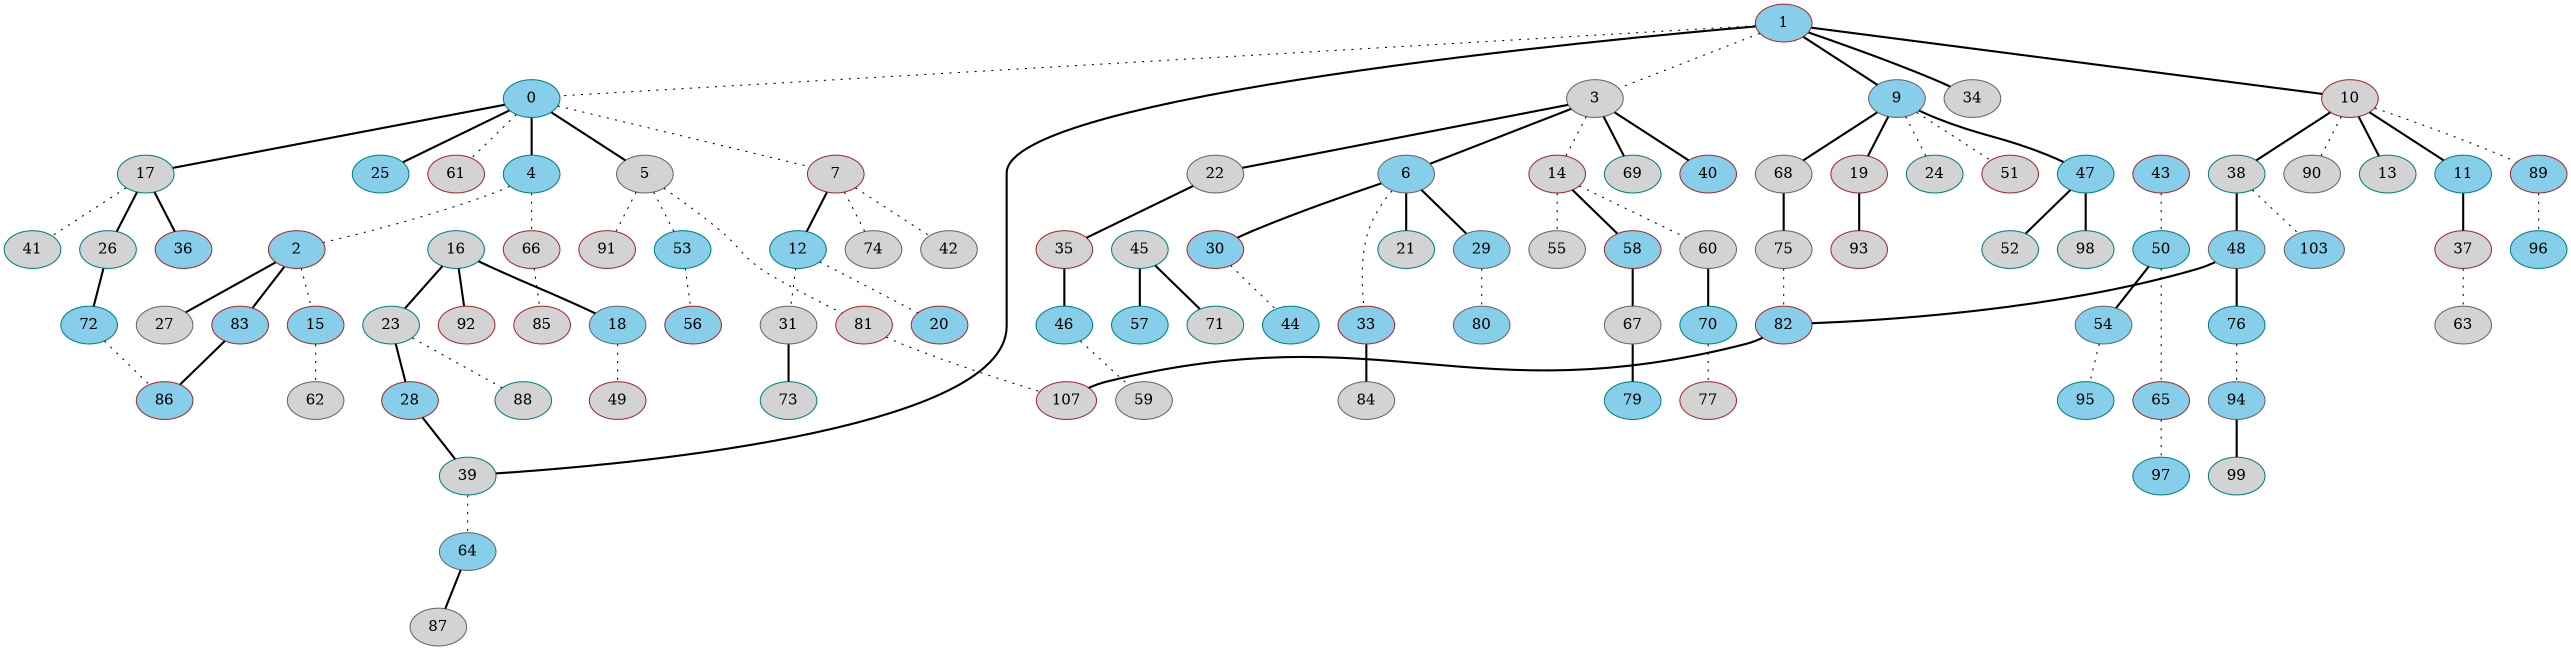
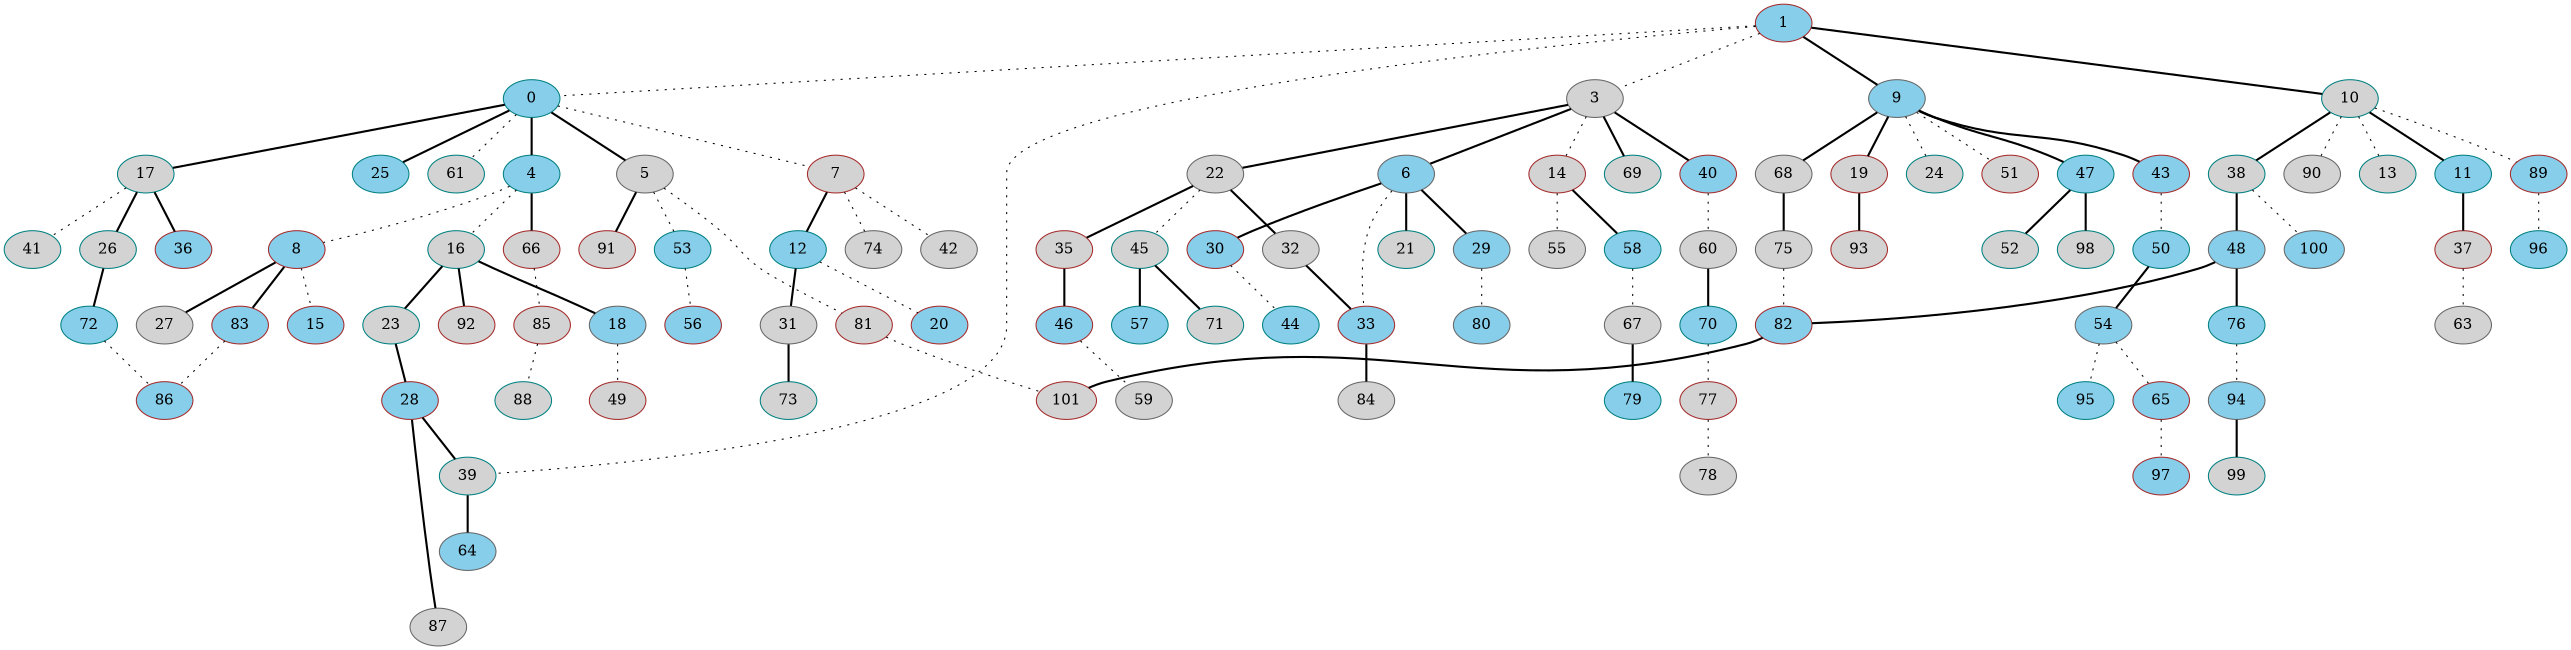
(1972, 99) -> none
(2350, 99) -> (2350, 99)
none -> (2029, 136)
(2369, 136) -> (2369, 136)
(1030, 148) -> (1030, 148)
(456, 174) -> (456, 174)
none -> (494, 212)
(532, 212) -> (532, 212)
(626, 212) -> (626, 212)
none -> (1178, 212)
(1633, 212) -> (1708, 212)
(297, 250) -> (297, 250)
none -> (1291, 250)
(1633, 250) -> (1633, 250)
(2314, 250) -> (2314, 250)
(794, 281) -> (794, 281)
(1633, 287) -> (1633, 287)
(1064, 325) -> (1064, 325)
(2161, 325) -> (2132, 363)
(203, 363) -> (203, 363)
(457, 363) -> (533, 363)
(316, 401) -> none
(1066, 401) -> (1066, 401)
none -> (1708, 476)
(2161, 476) -> (2161, 476)
(468, 514) -> (468, 514)
(453, 589) -> (423, 514)
